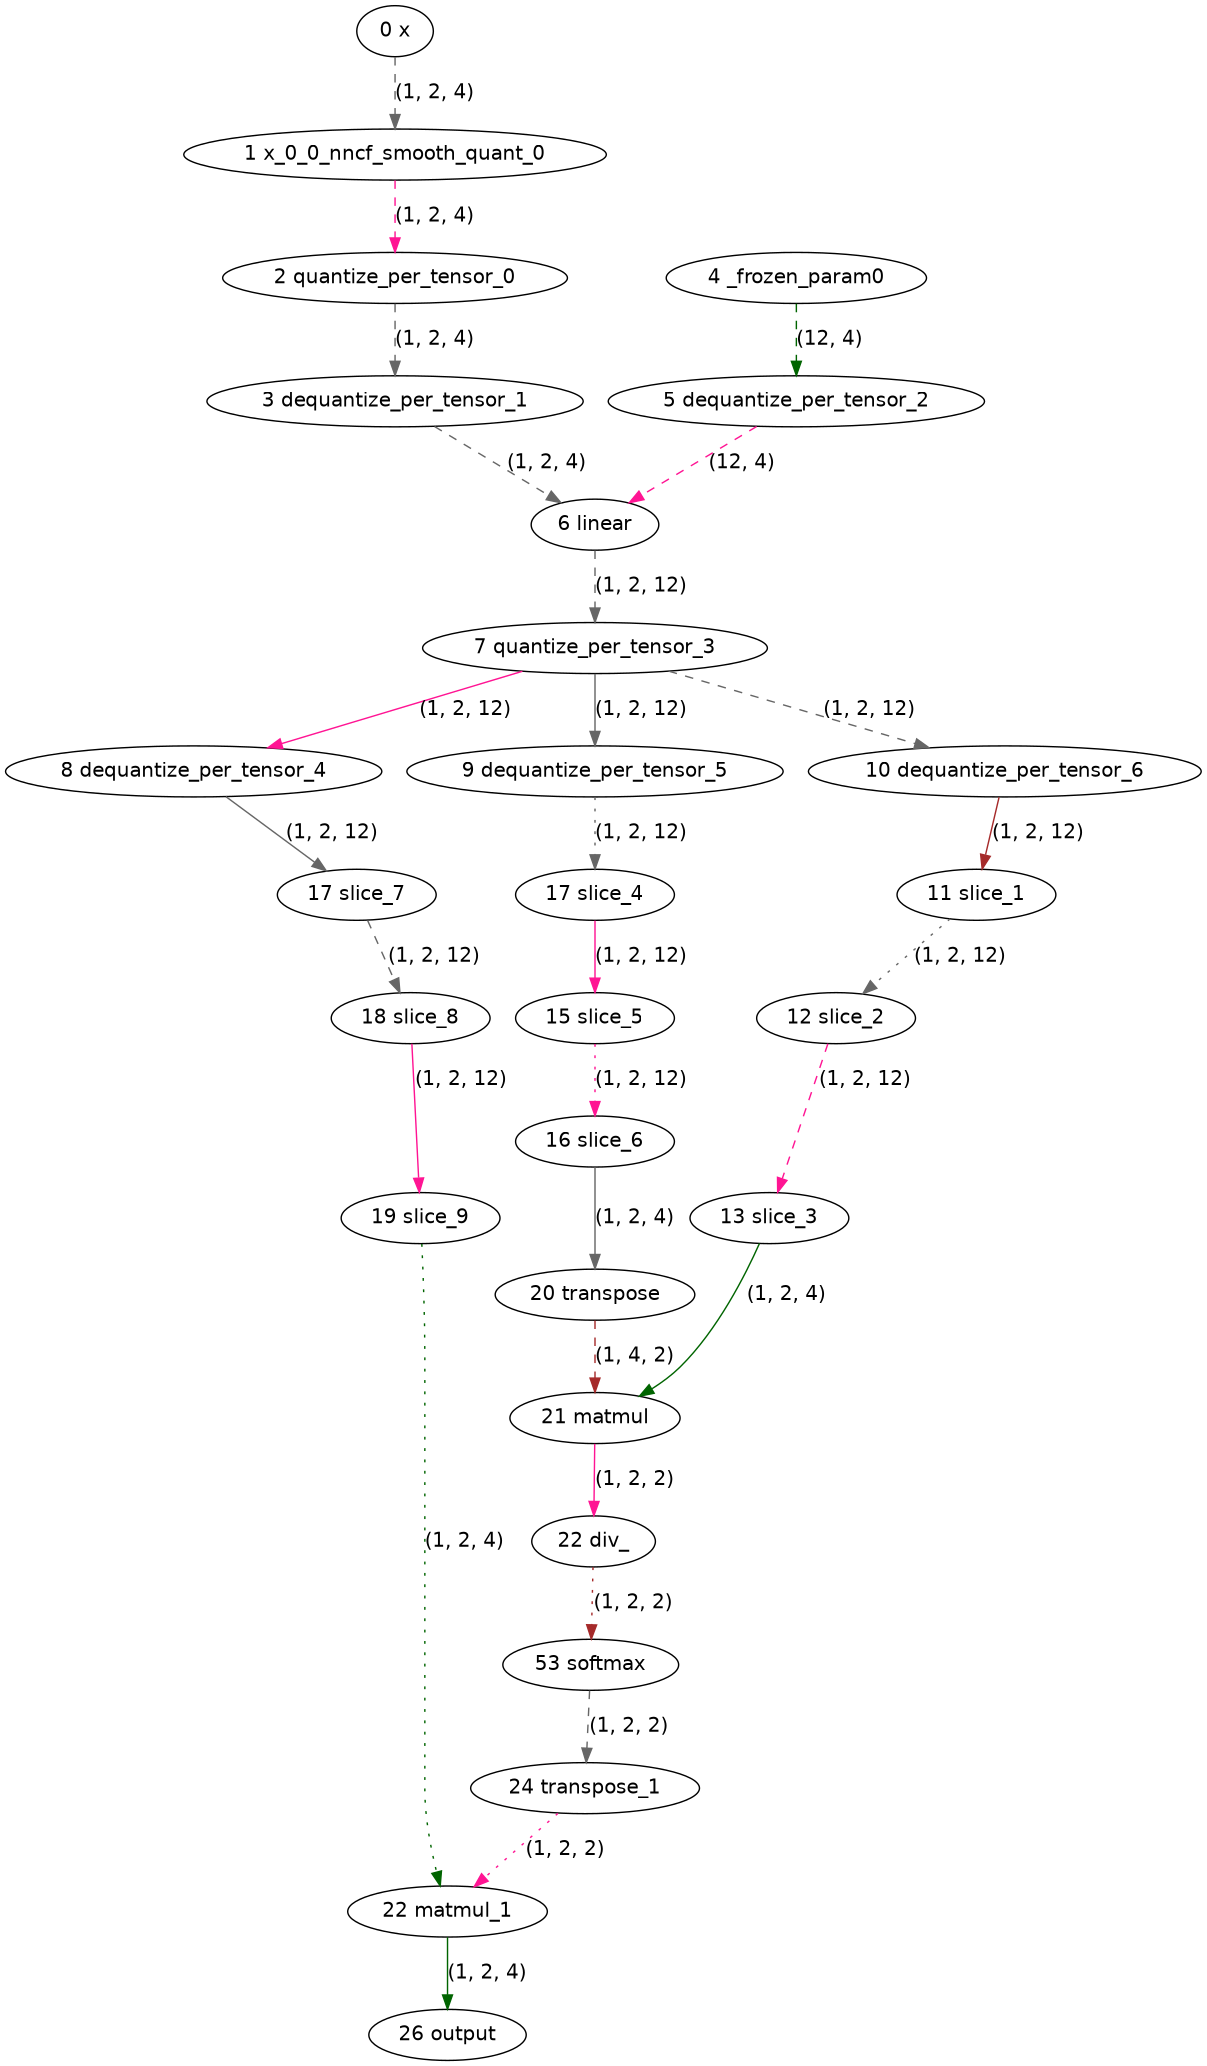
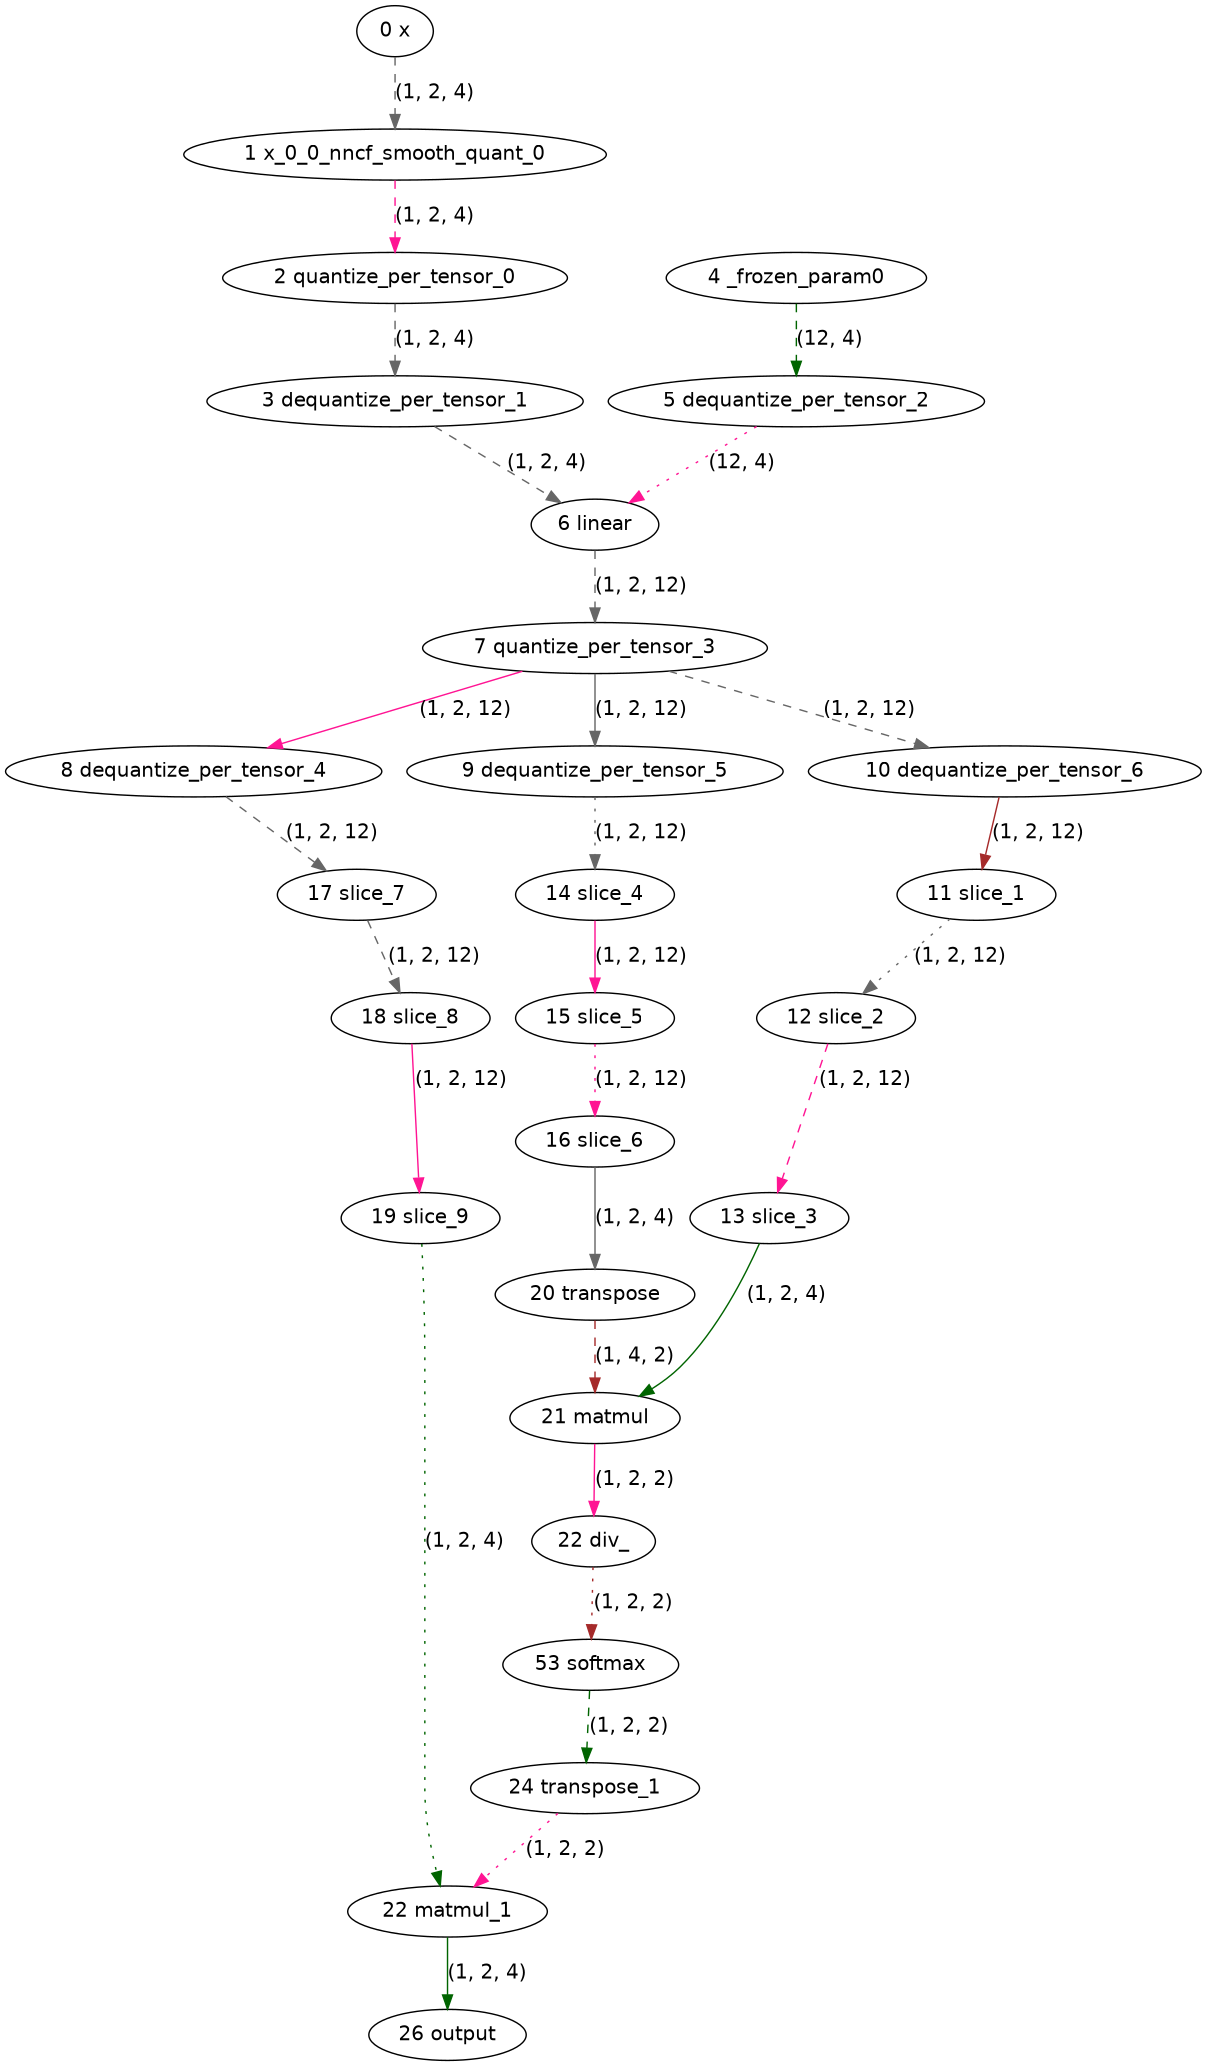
(699, 461) -> (699, 461)
(270, 829) -> (270, 829)
(595, 895) -> (595, 895)
(588, 1719) -> (588, 1719)
